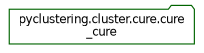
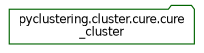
(102, 27) -> (102, 27)
